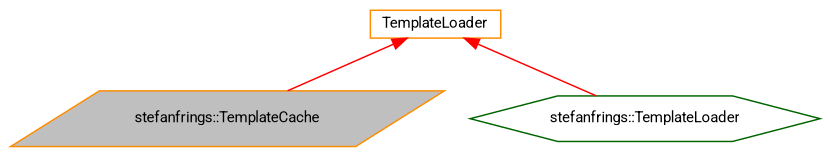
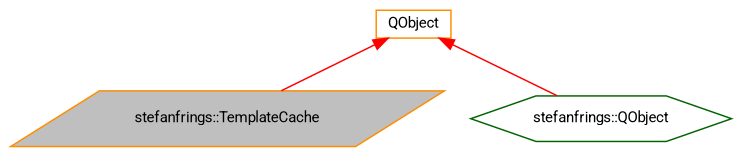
(436, 24) -> (414, 24)
(645, 119) -> (601, 119)
